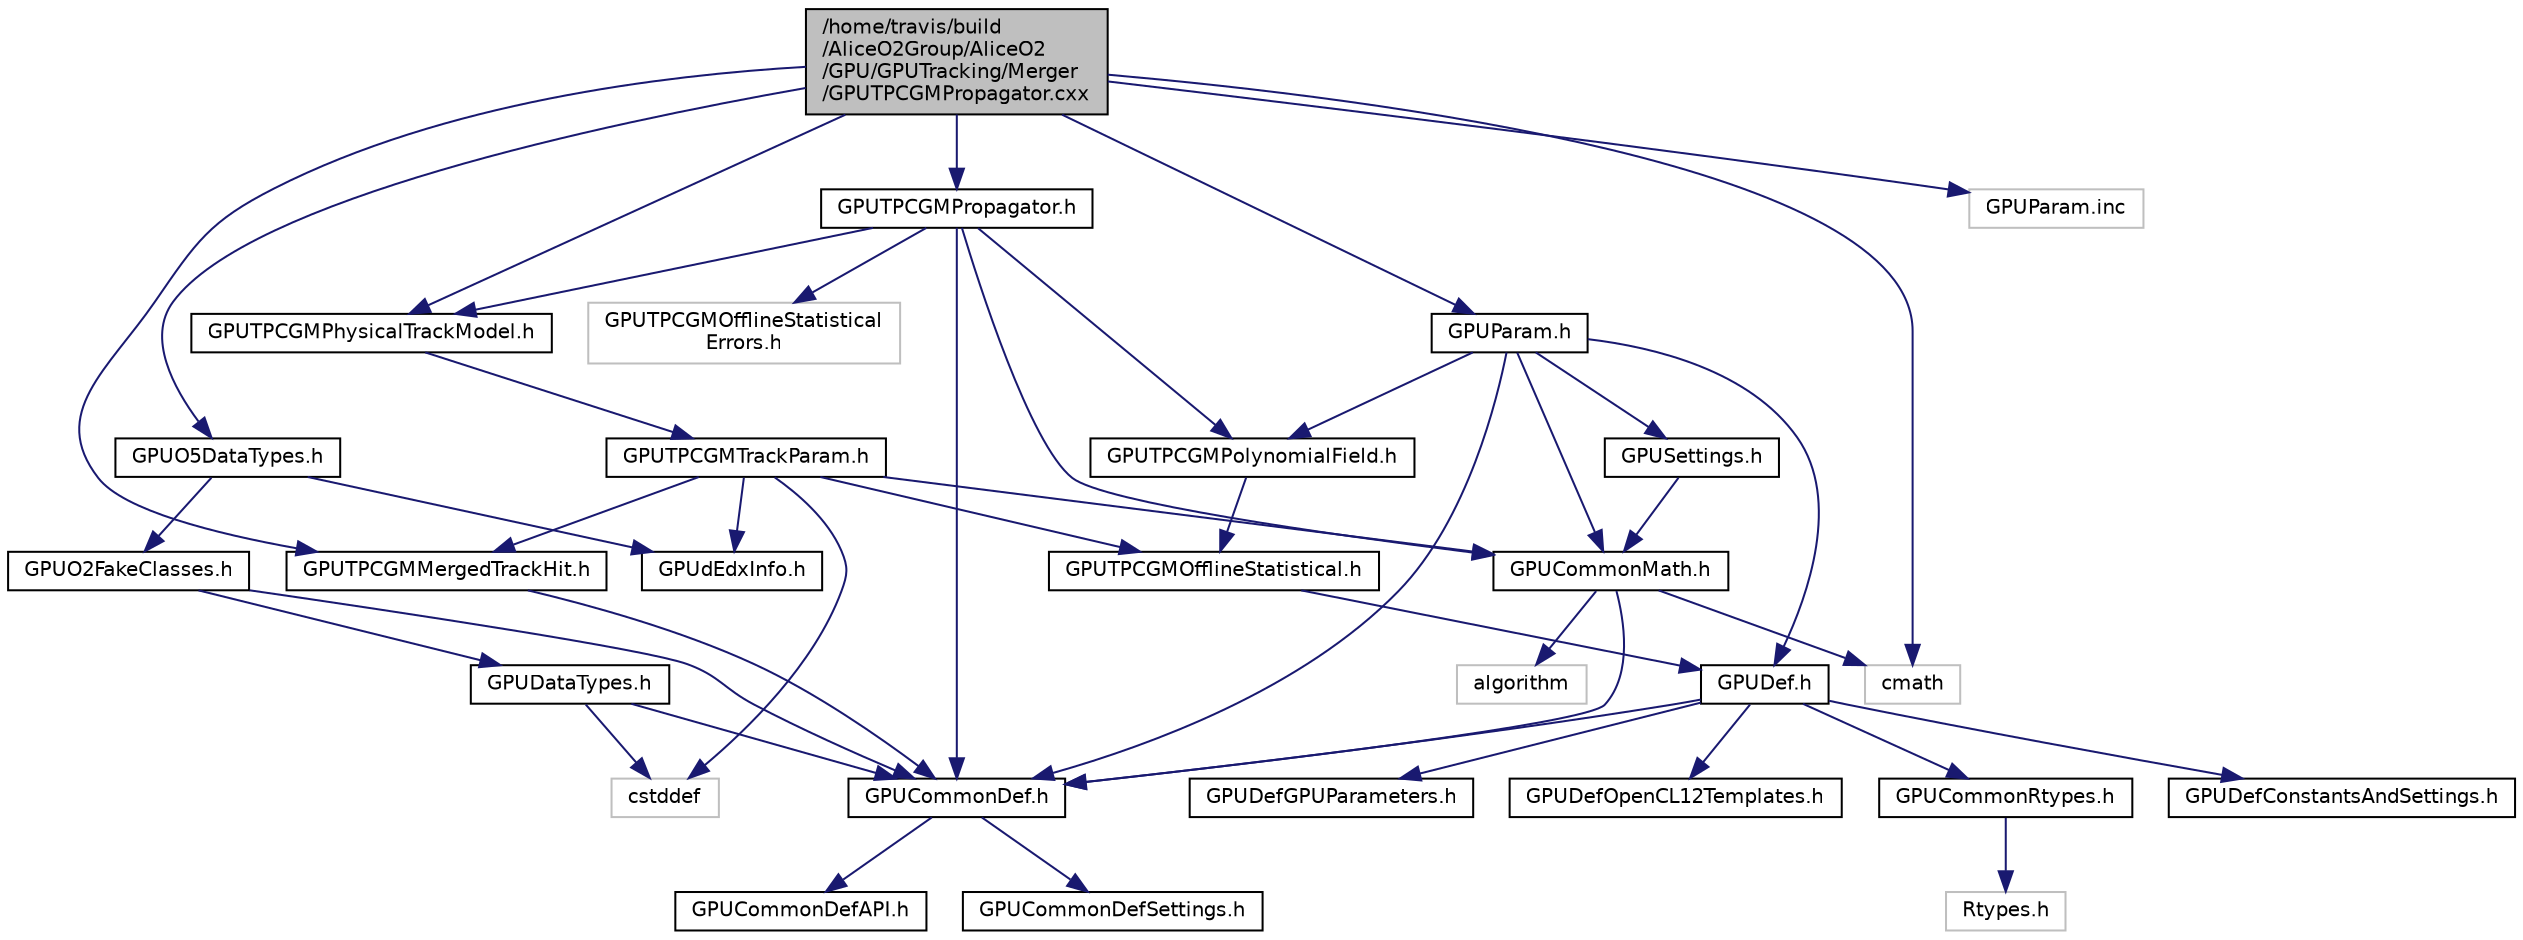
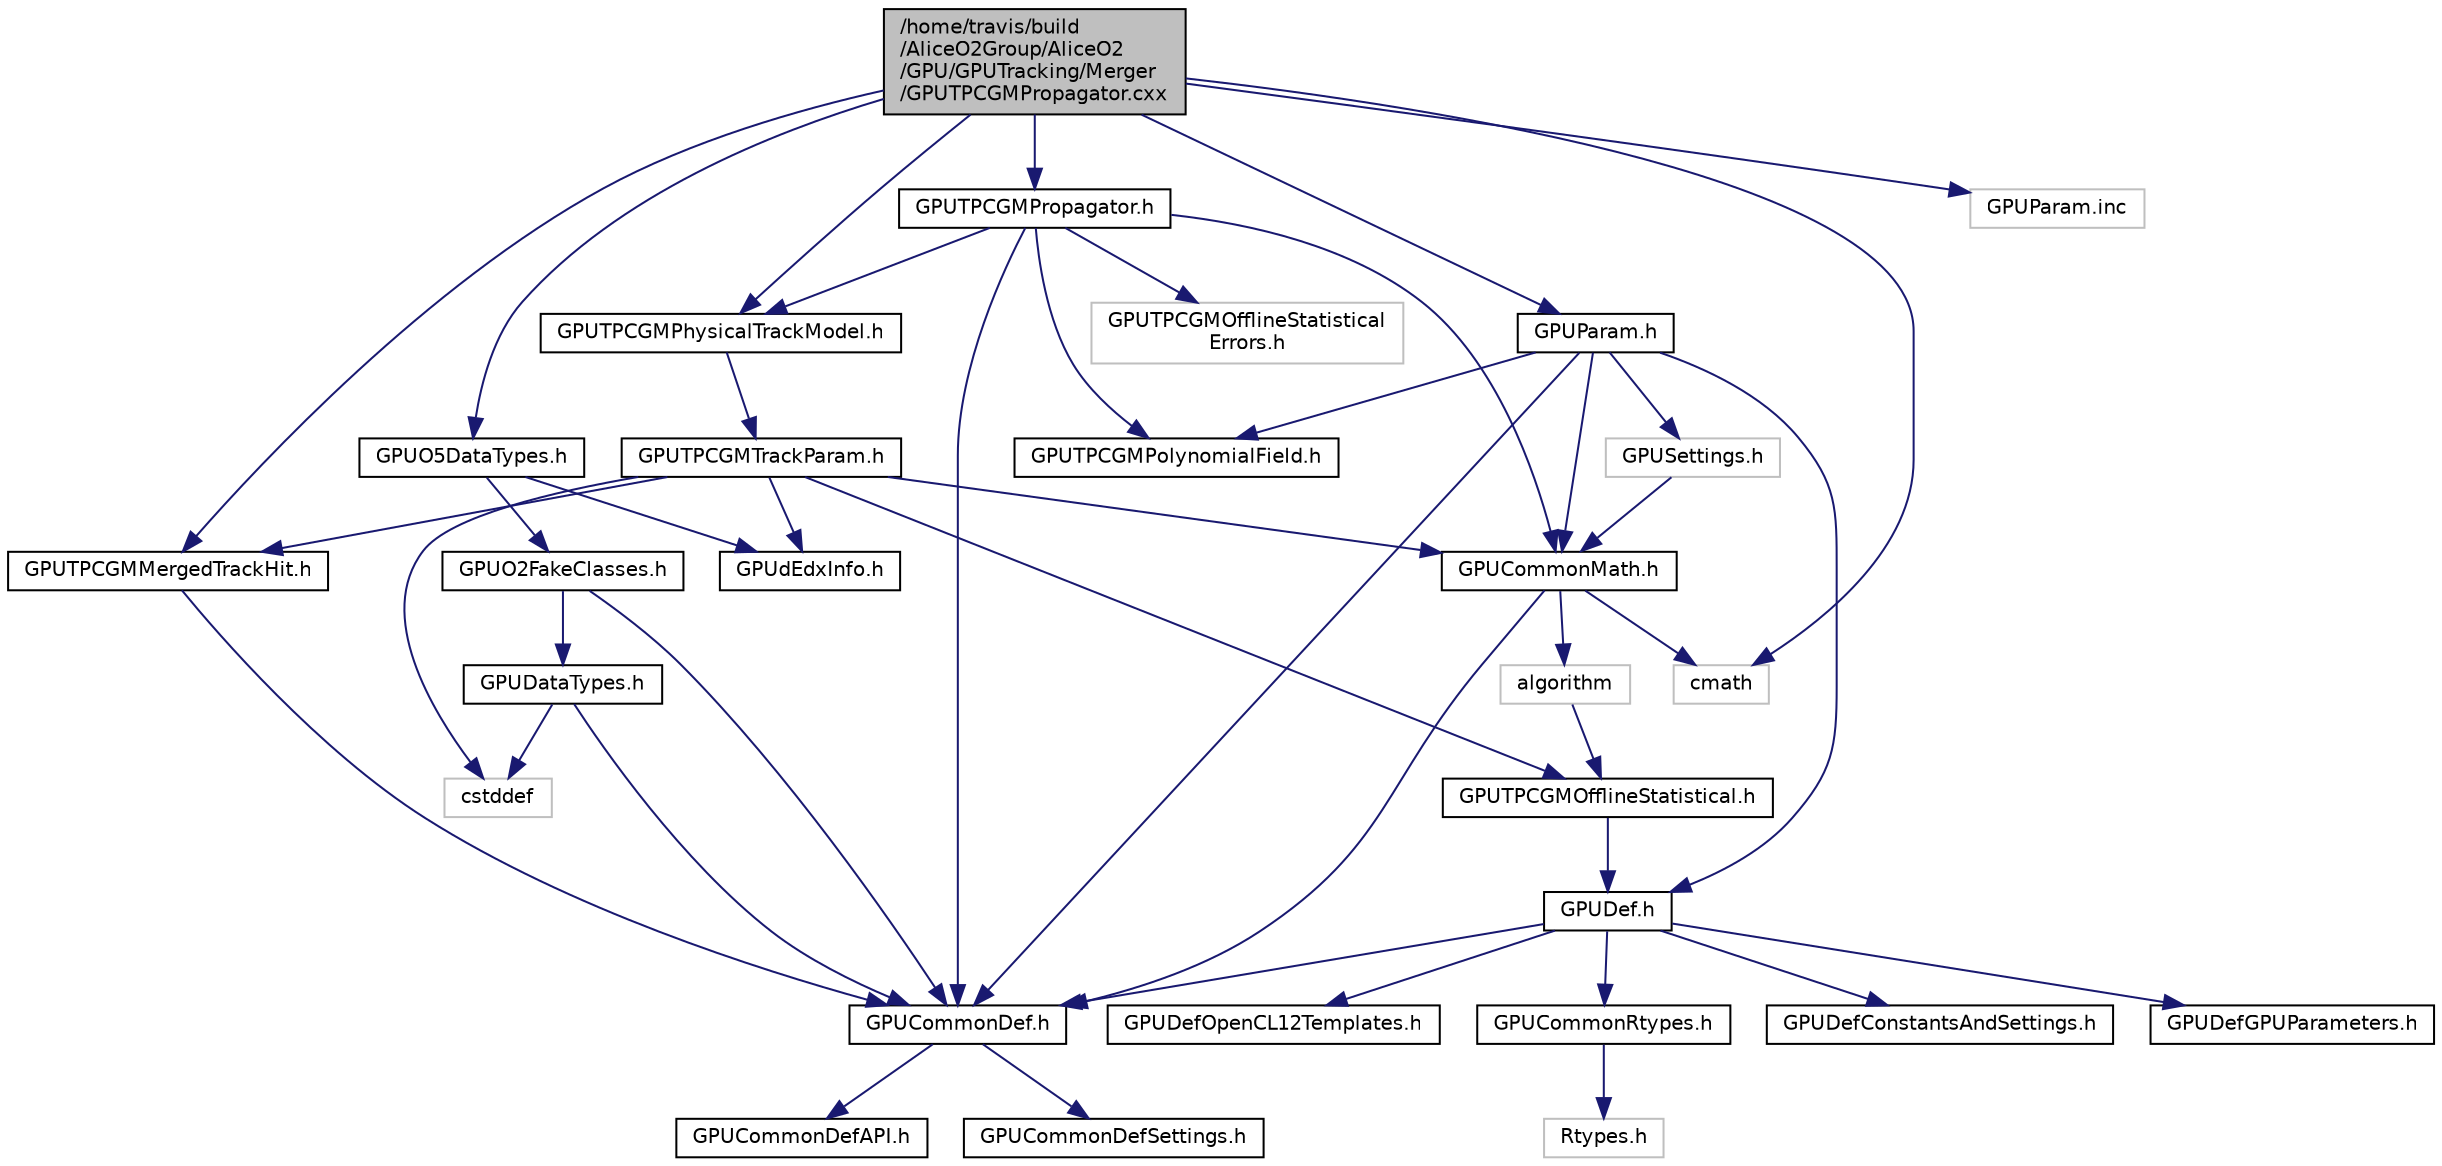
(1692, 458) -> (1693, 458)
(1237, 505) -> (1583, 732)
